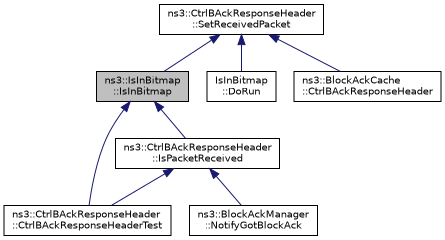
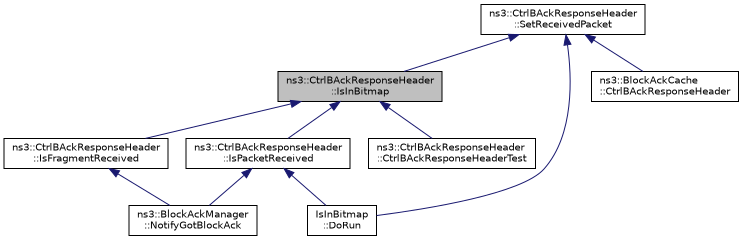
(142, 86) -> (360, 86)
none -> (86, 154)
(138, 190) -> (309, 190)
